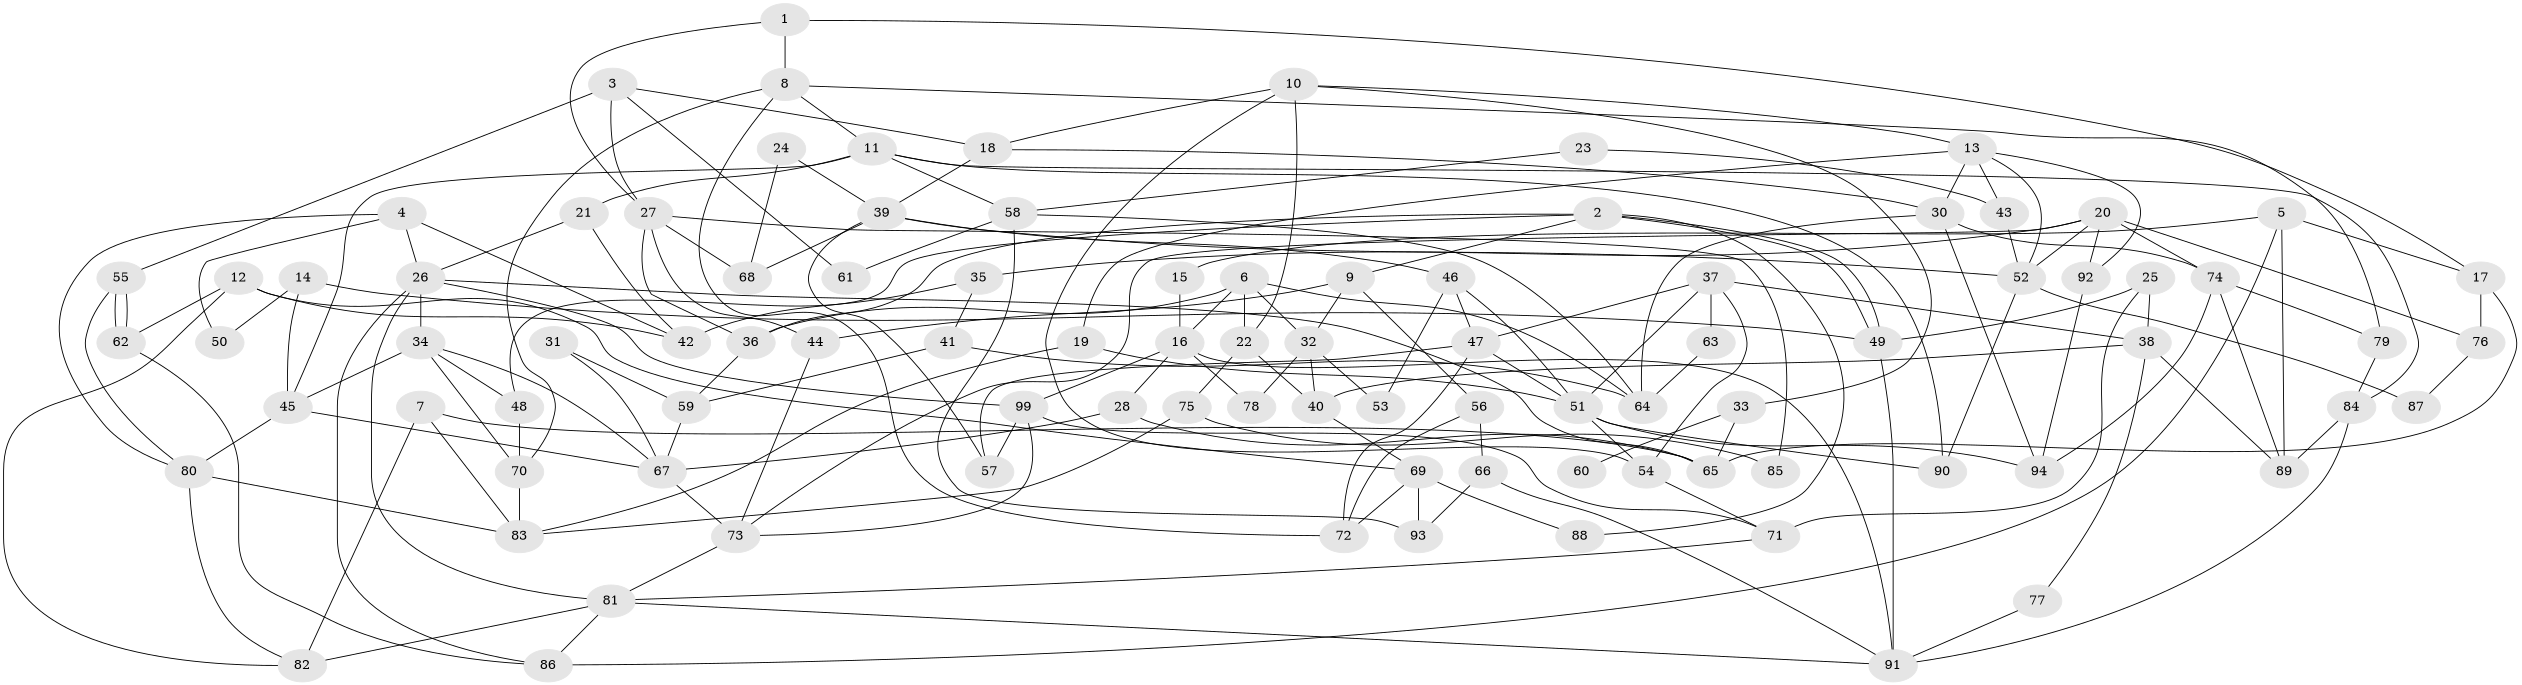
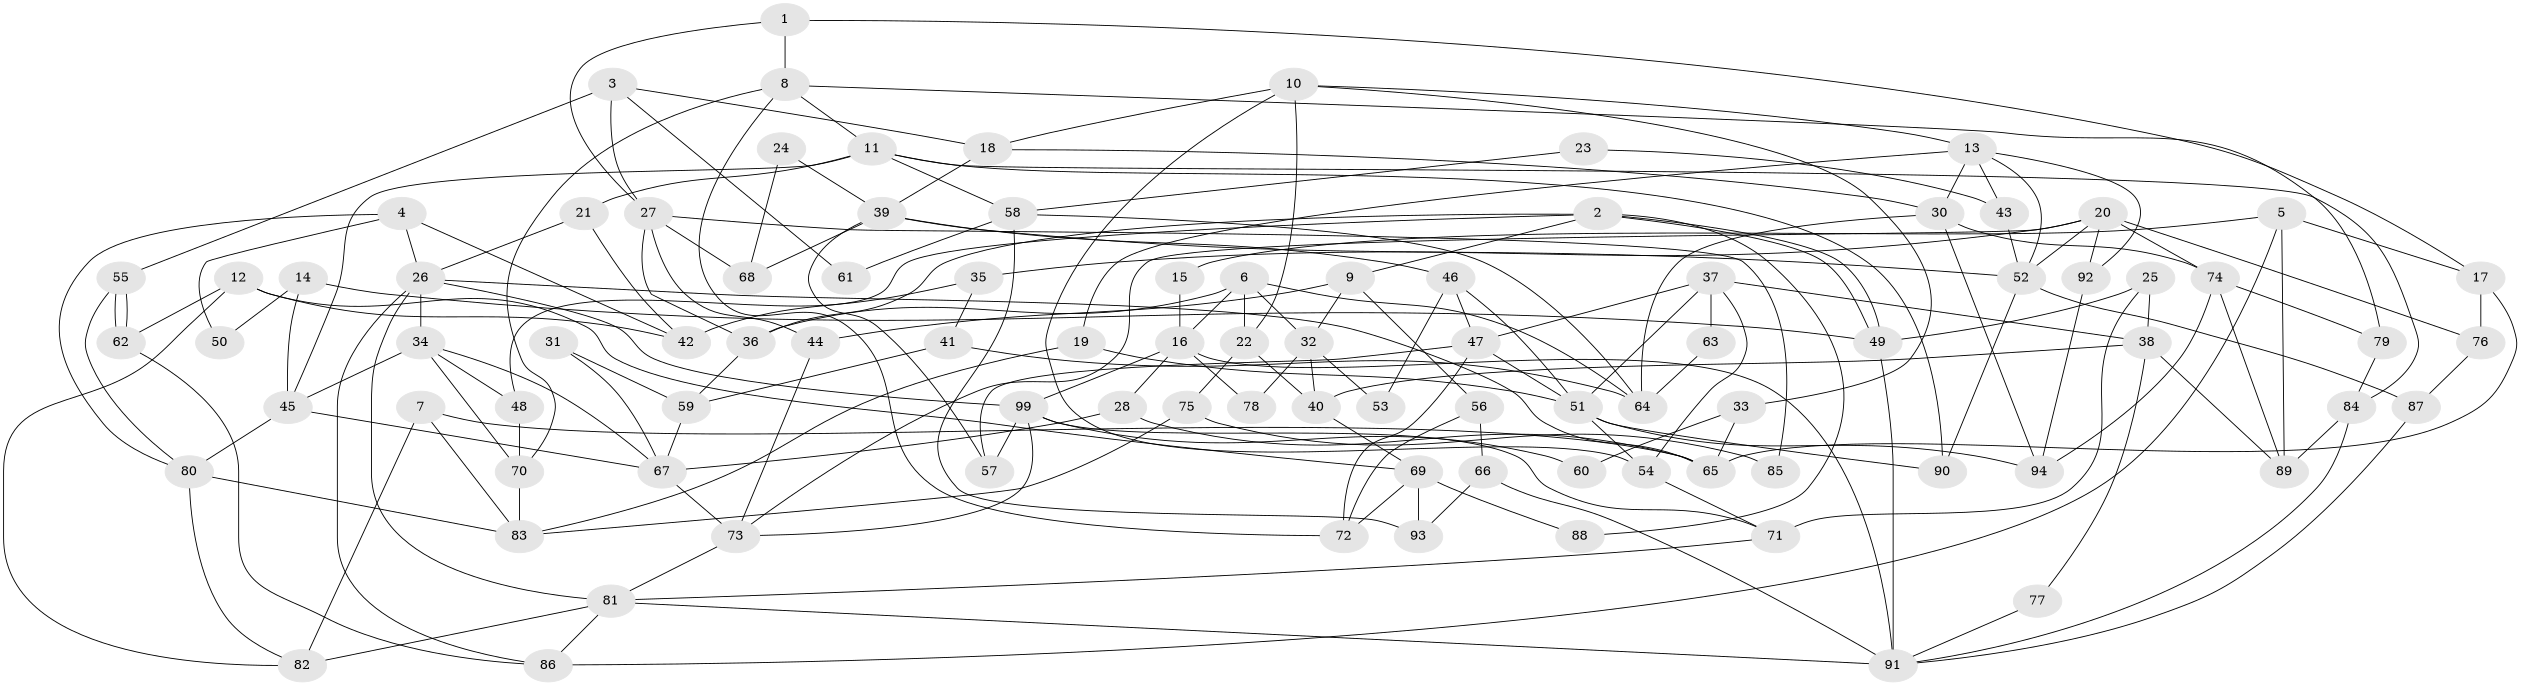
none -> (1211, 442)
none -> (2192, 602)
